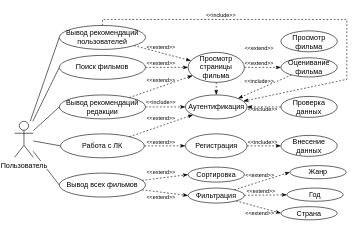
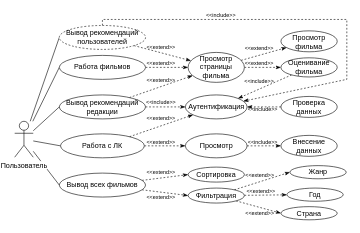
(102, 38) -> (102, 38)
(102, 68) -> (102, 68)
(216, 89) -> (275, 51)
(217, 146) -> (217, 146)
